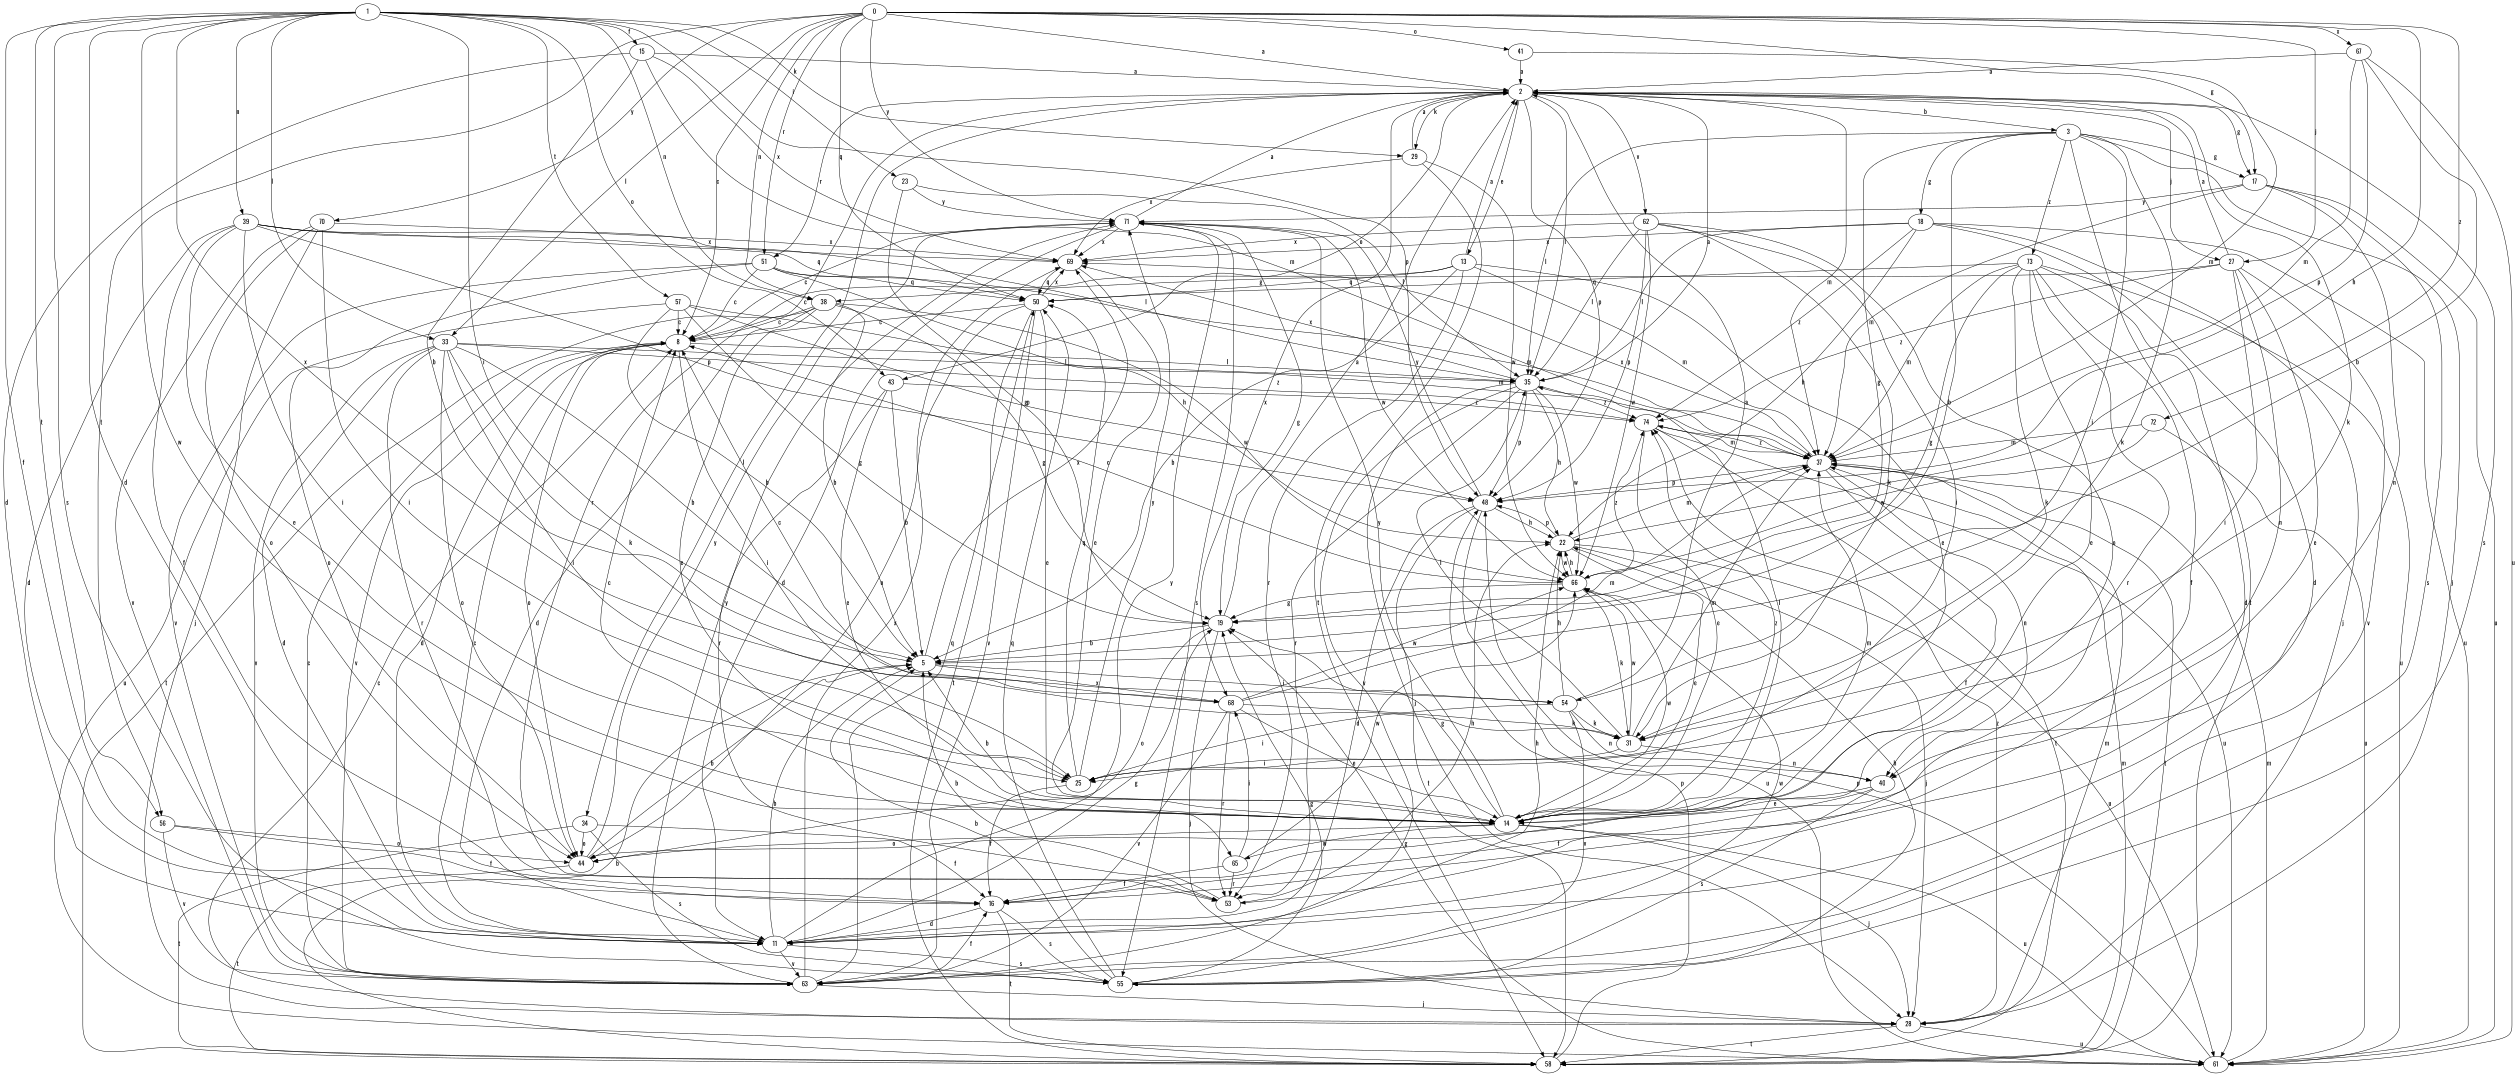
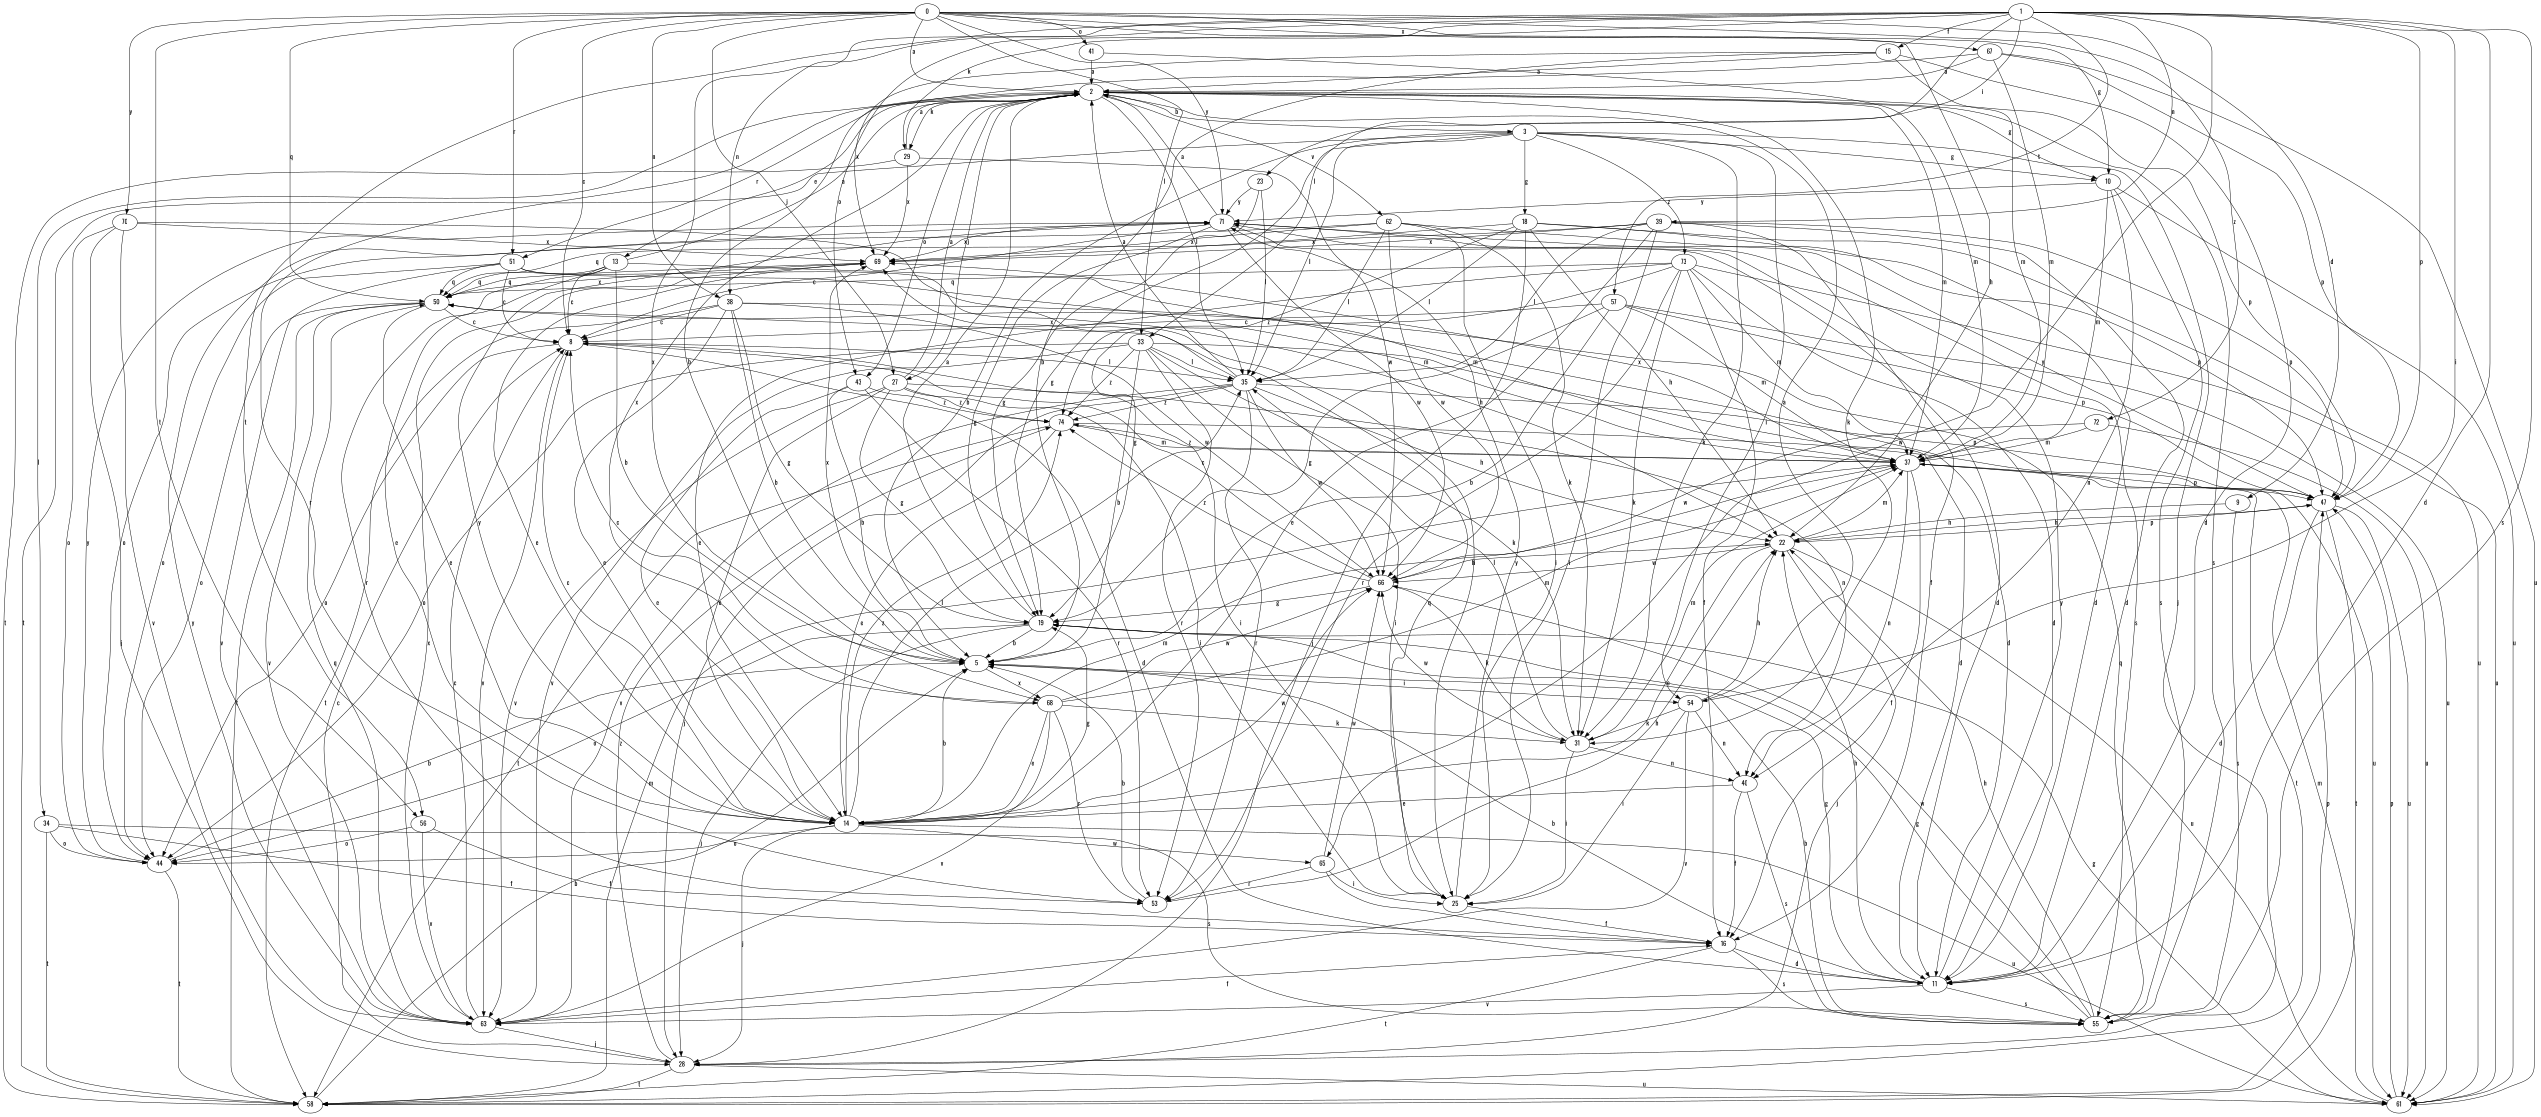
(2255, 182) -> (2108, 182)
(1530, 277) -> (911, 522)
(1485, 503) -> (2324, 503)
none -> (2238, 503)
(2119, 673) -> none
(69, 689) -> none
(458, 738) -> none
(1249, 786) -> (1372, 894)
